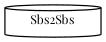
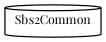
(53, 21) -> (53, 21)
